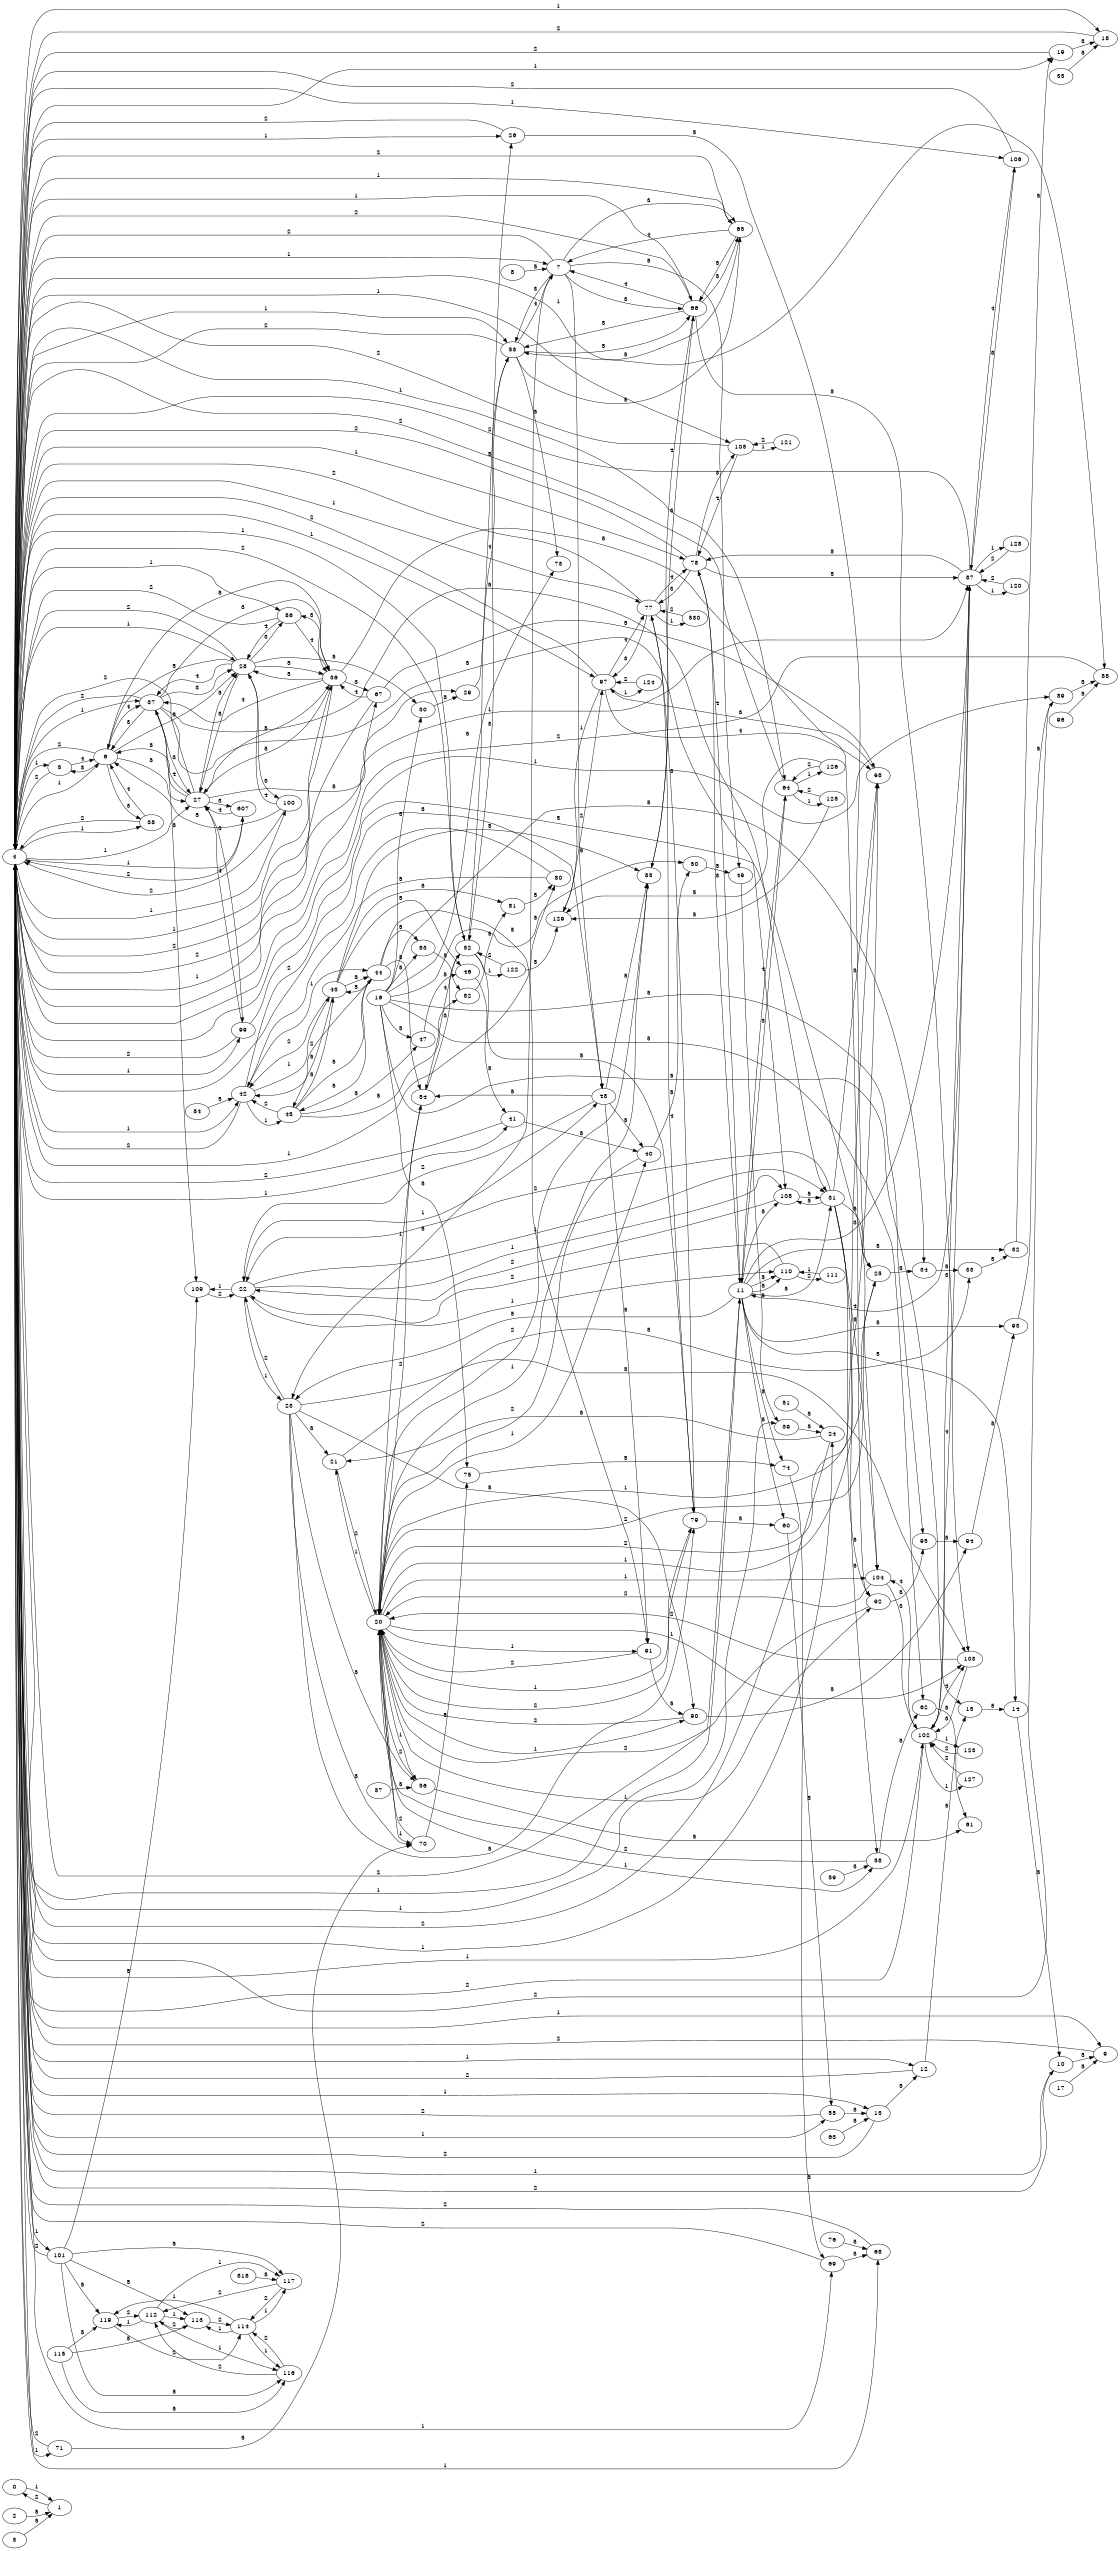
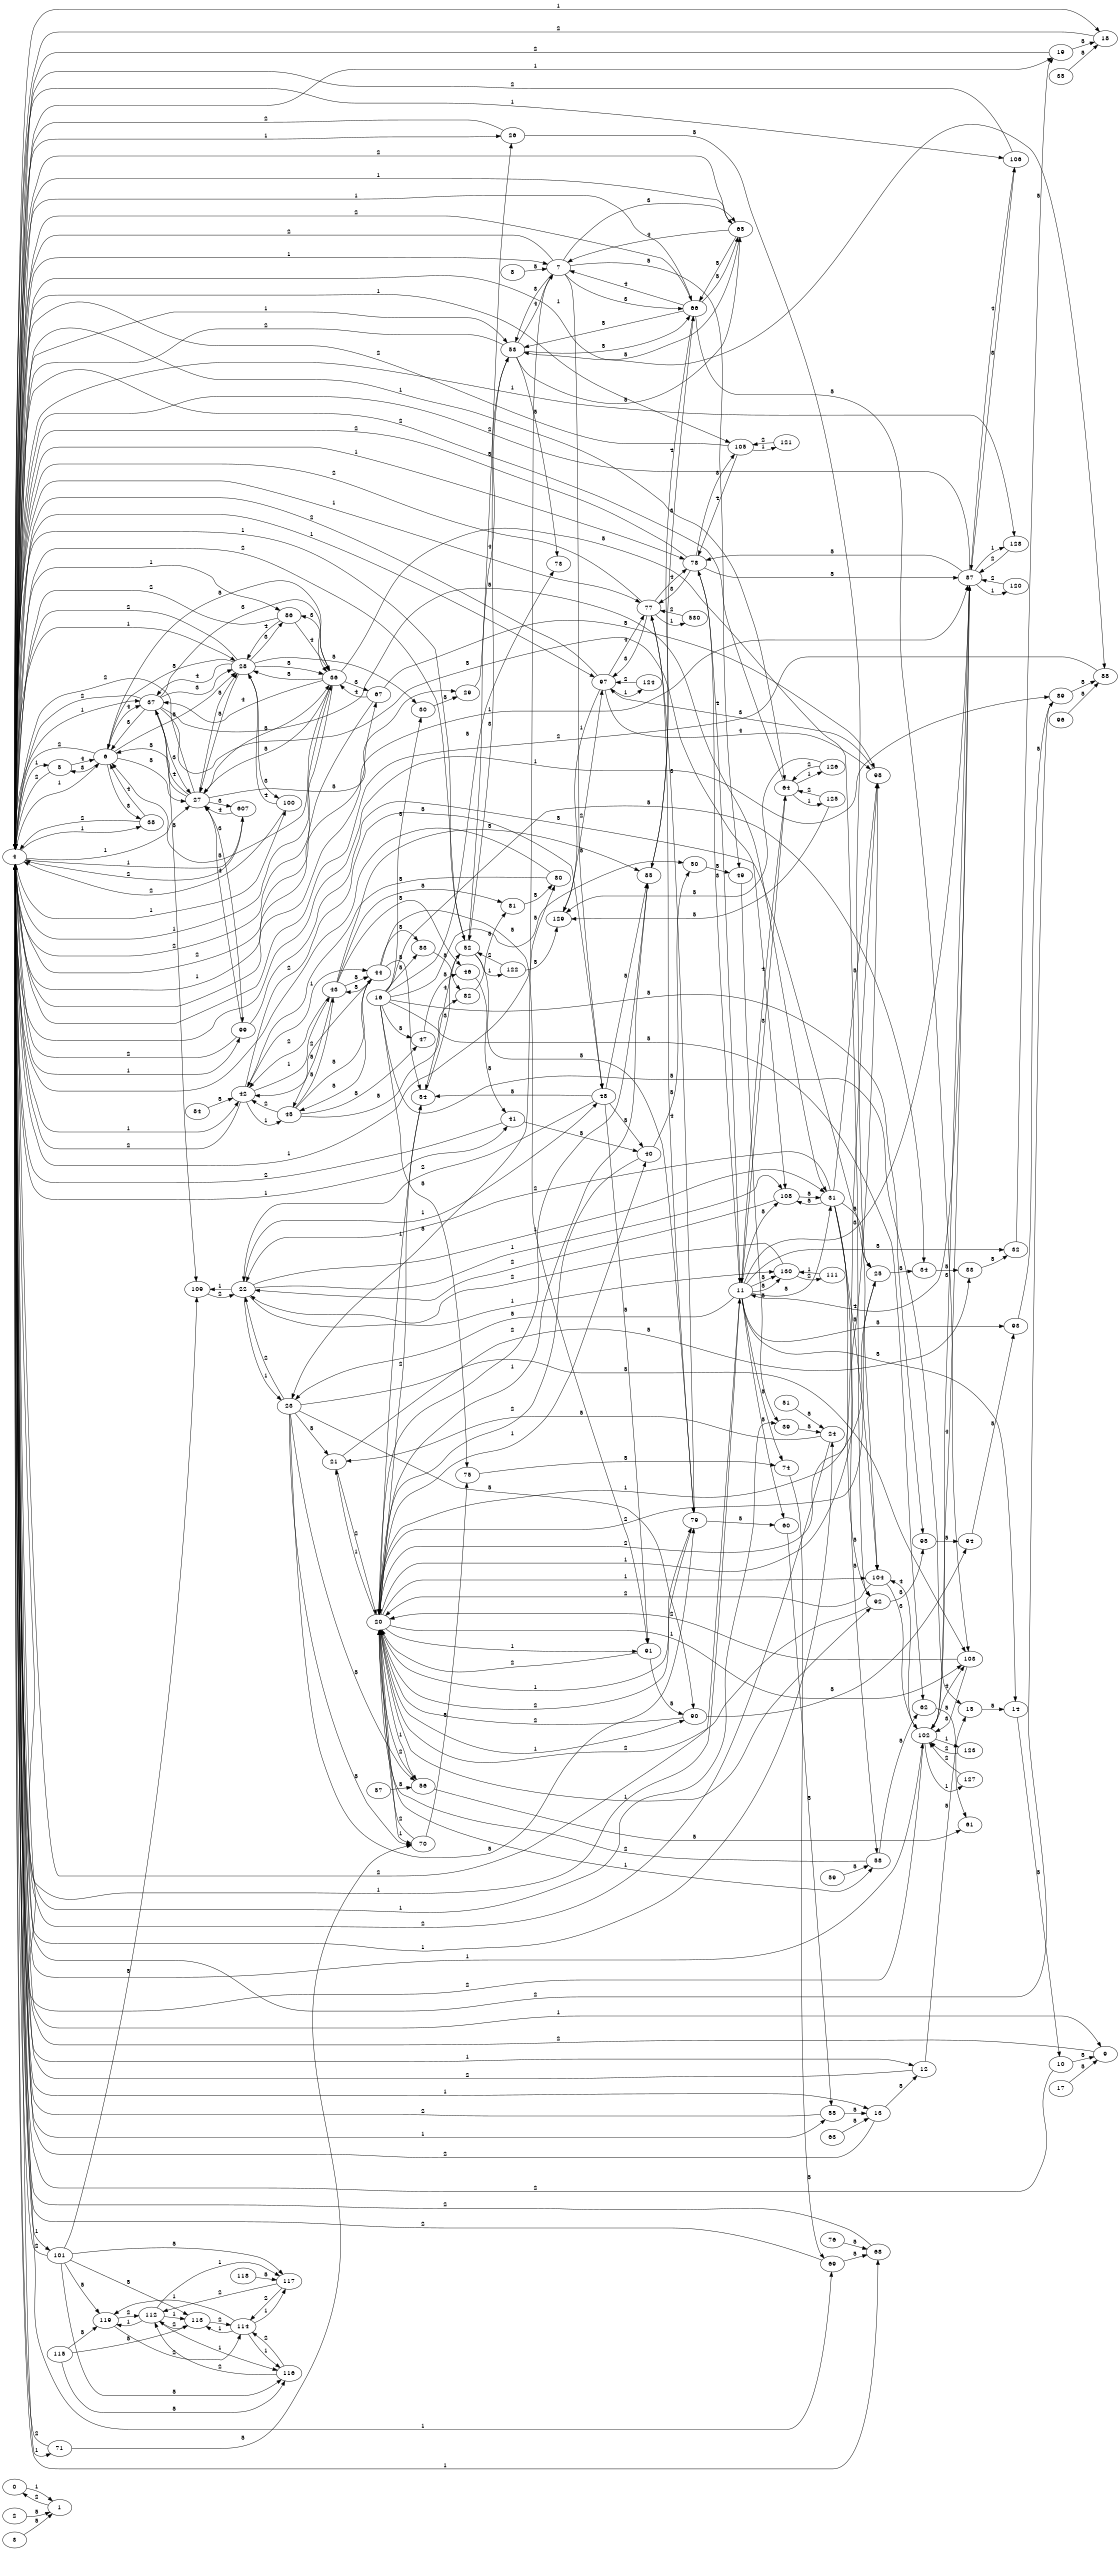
(191, 822) -> (251, 846)
(787, 1272) -> (787, 1272)
(57, 2171) -> (349, 365)
(243, 2276) -> (243, 2276)
